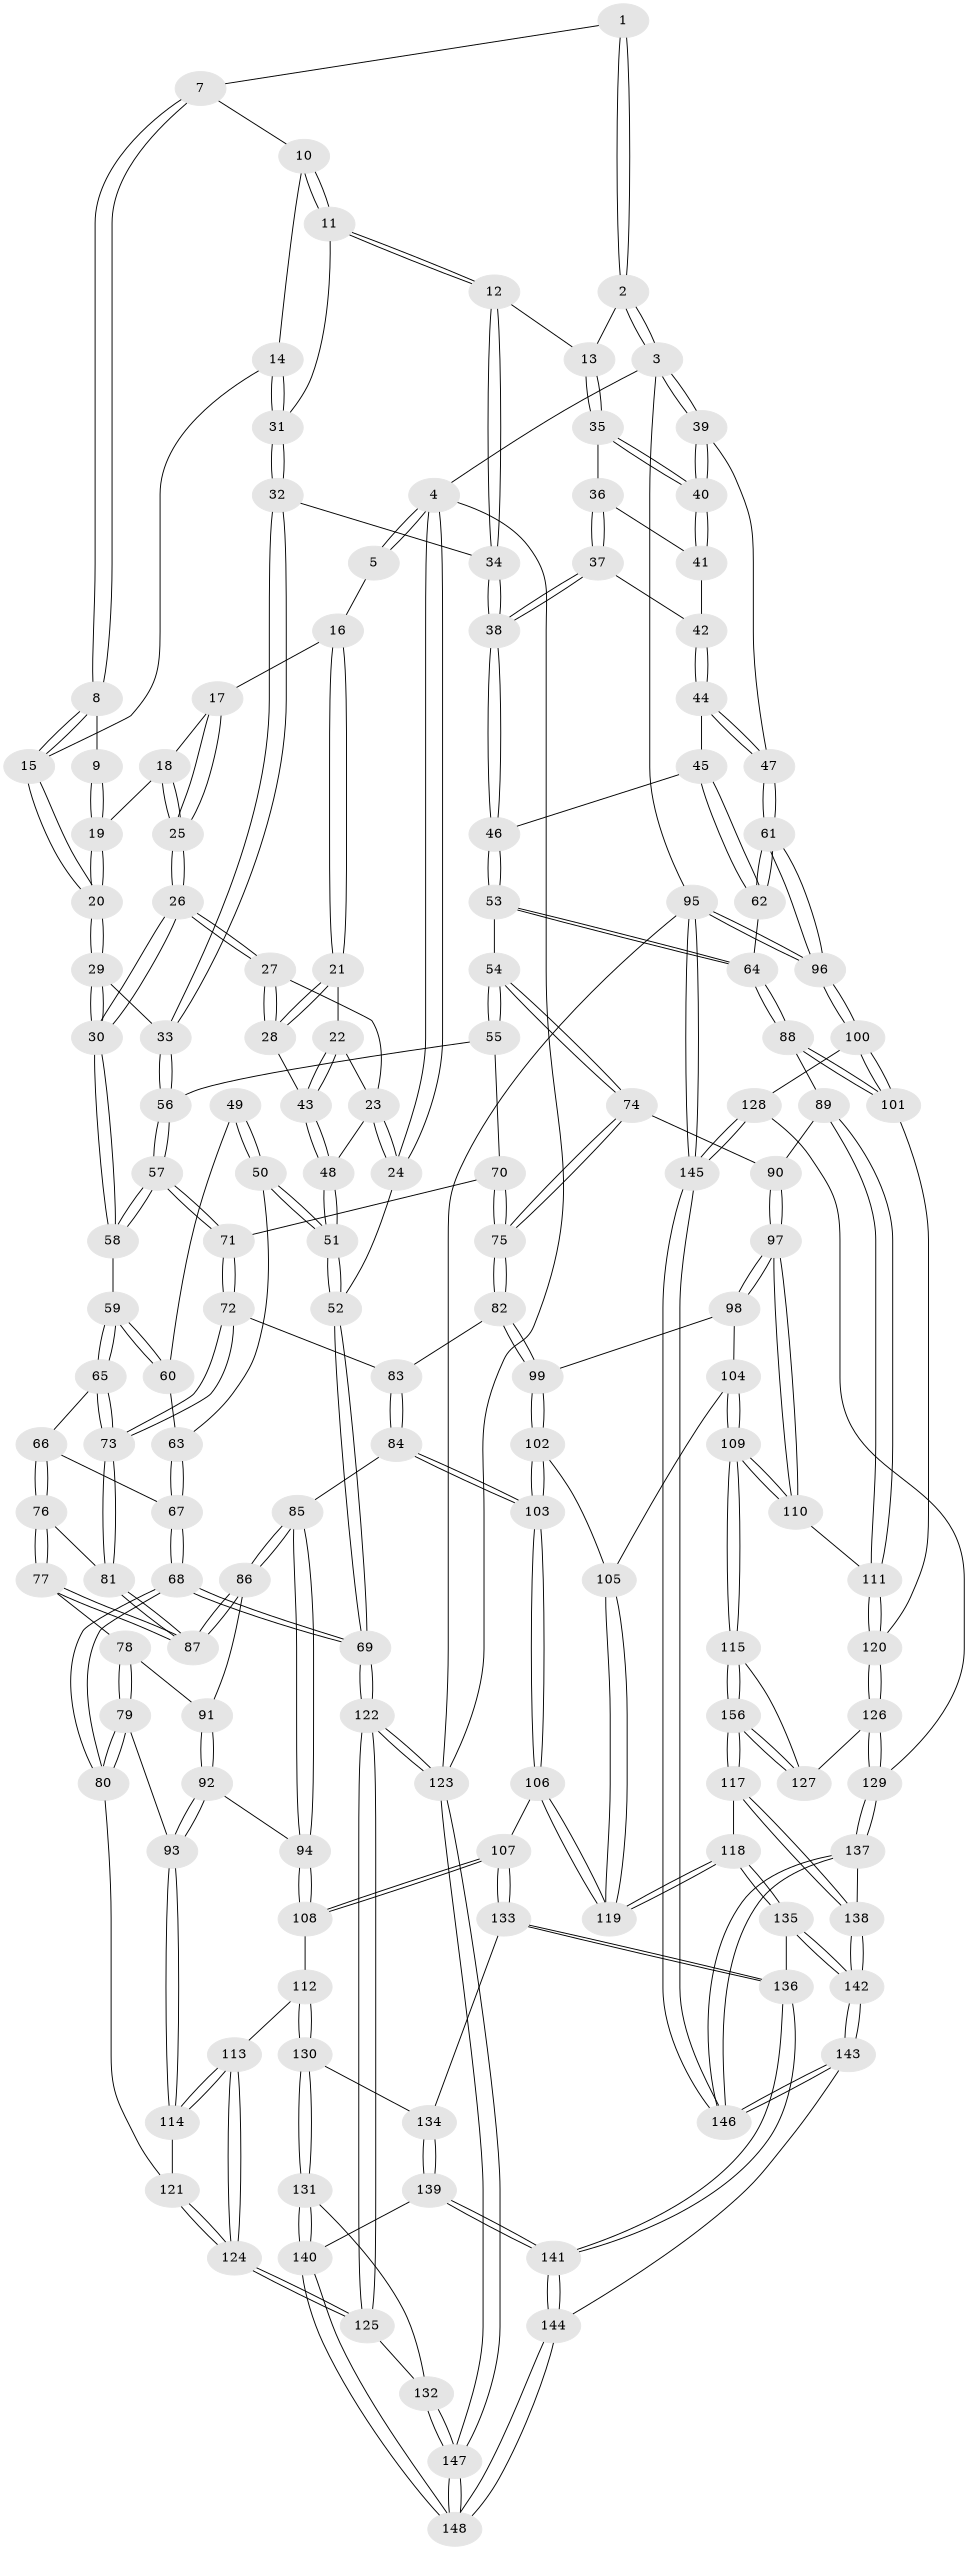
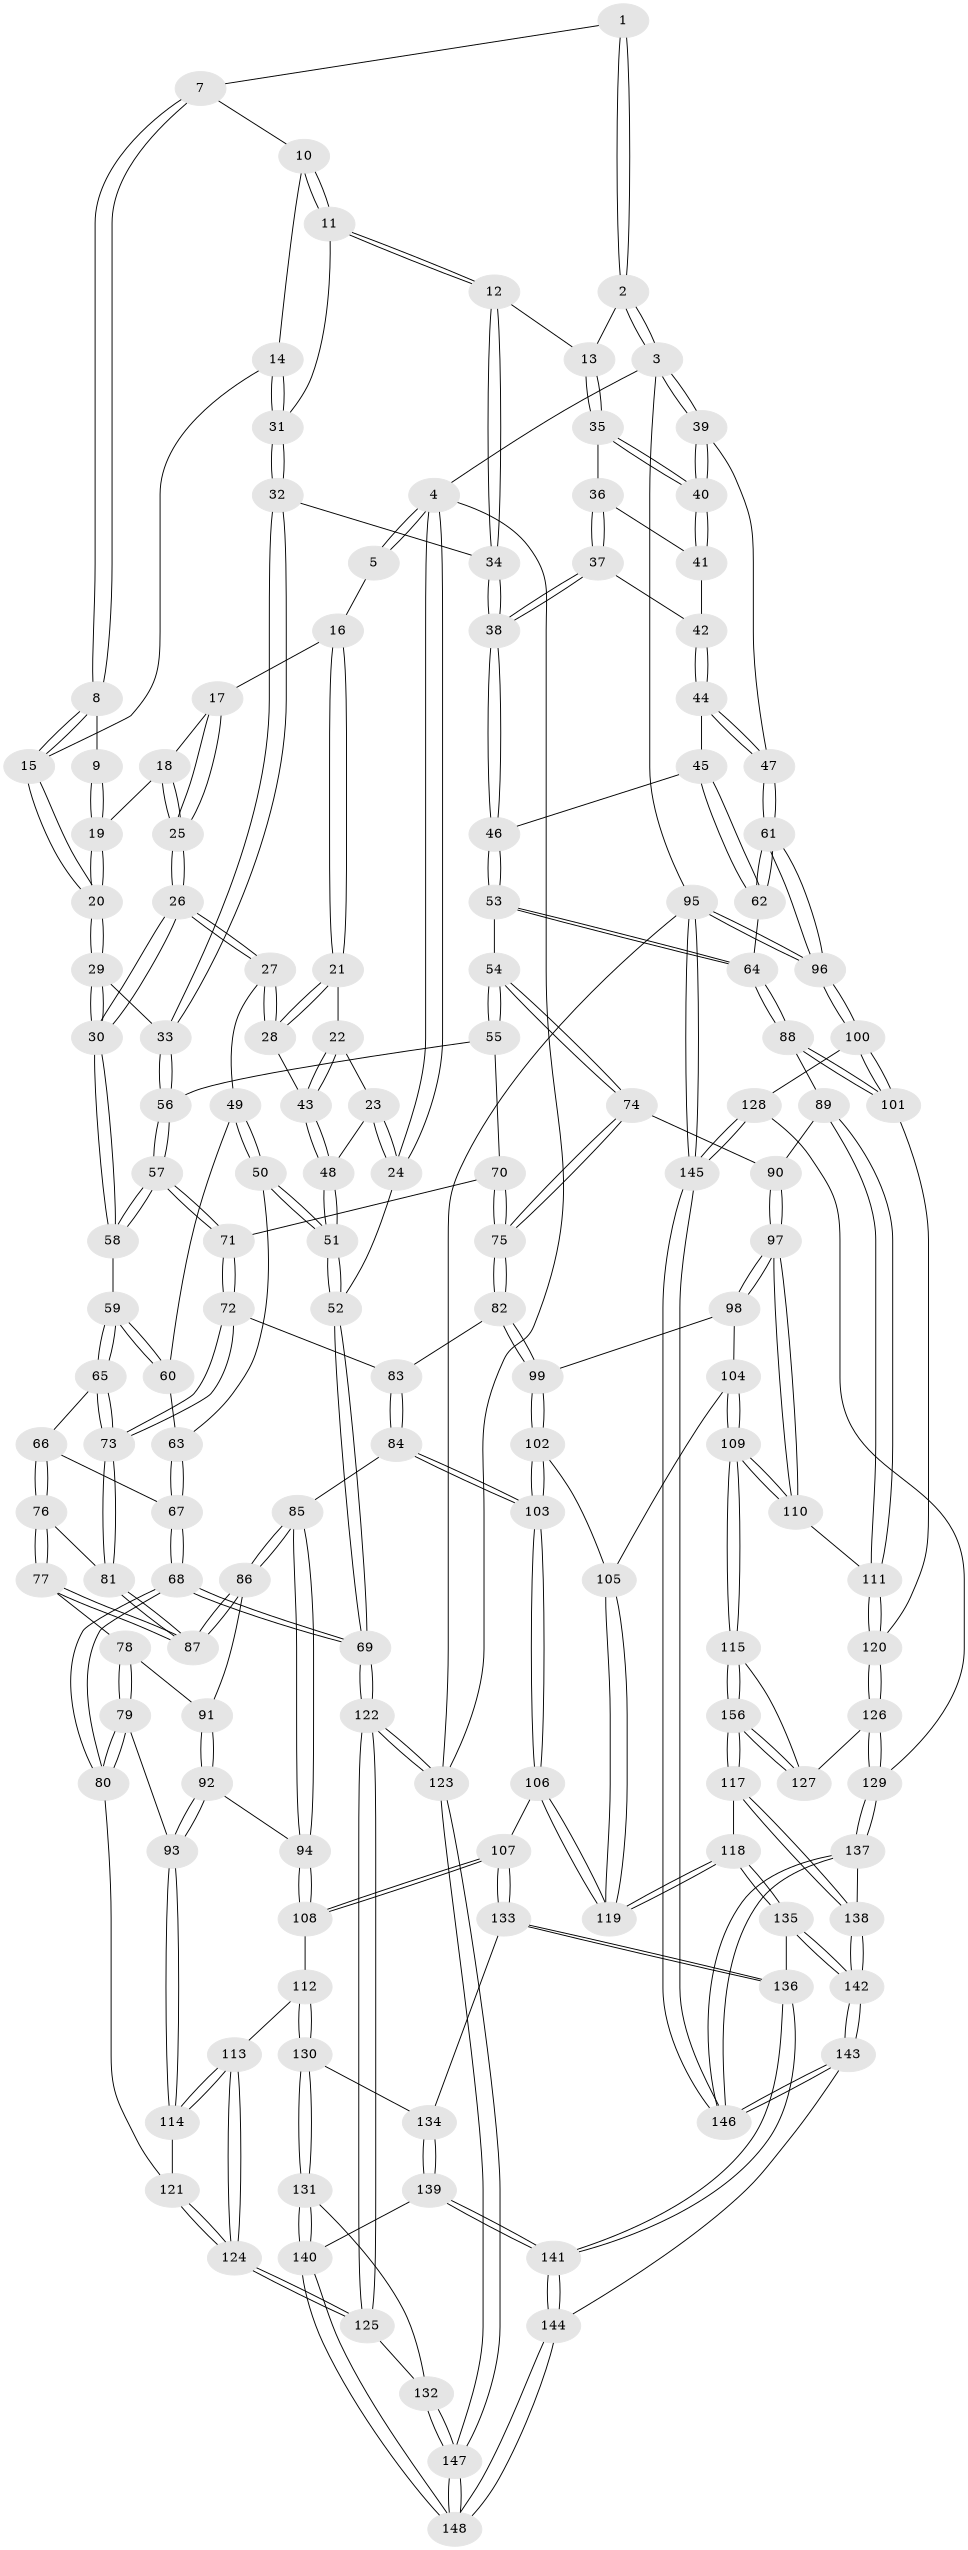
(363, 1016) -> (233, 1034)
